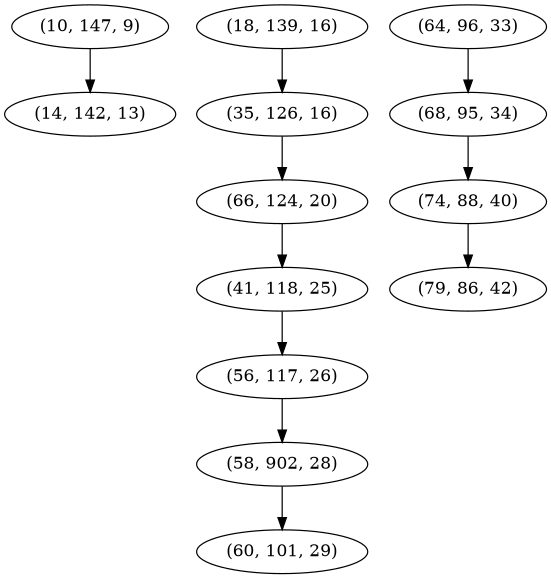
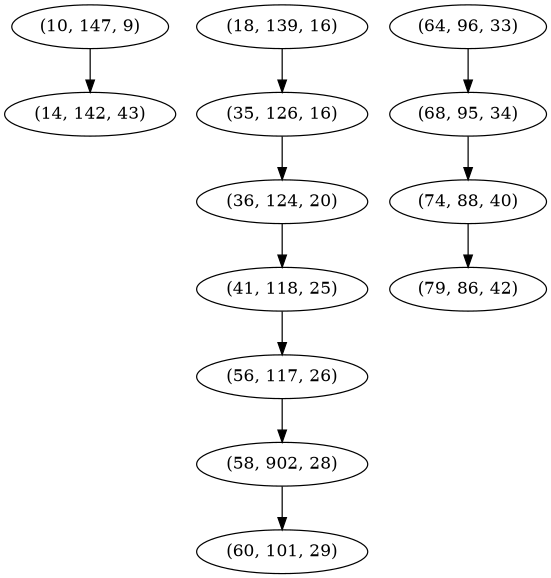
(90, 114) -> (90, 114)
(282, 202) -> (282, 202)
